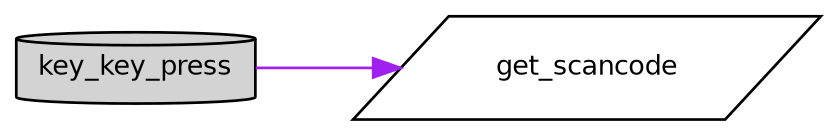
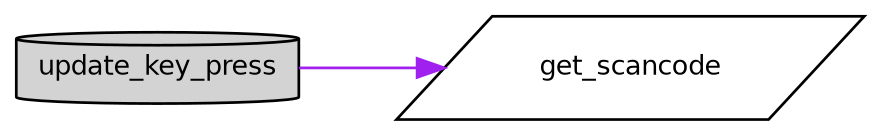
(136, 68) -> (158, 68)
